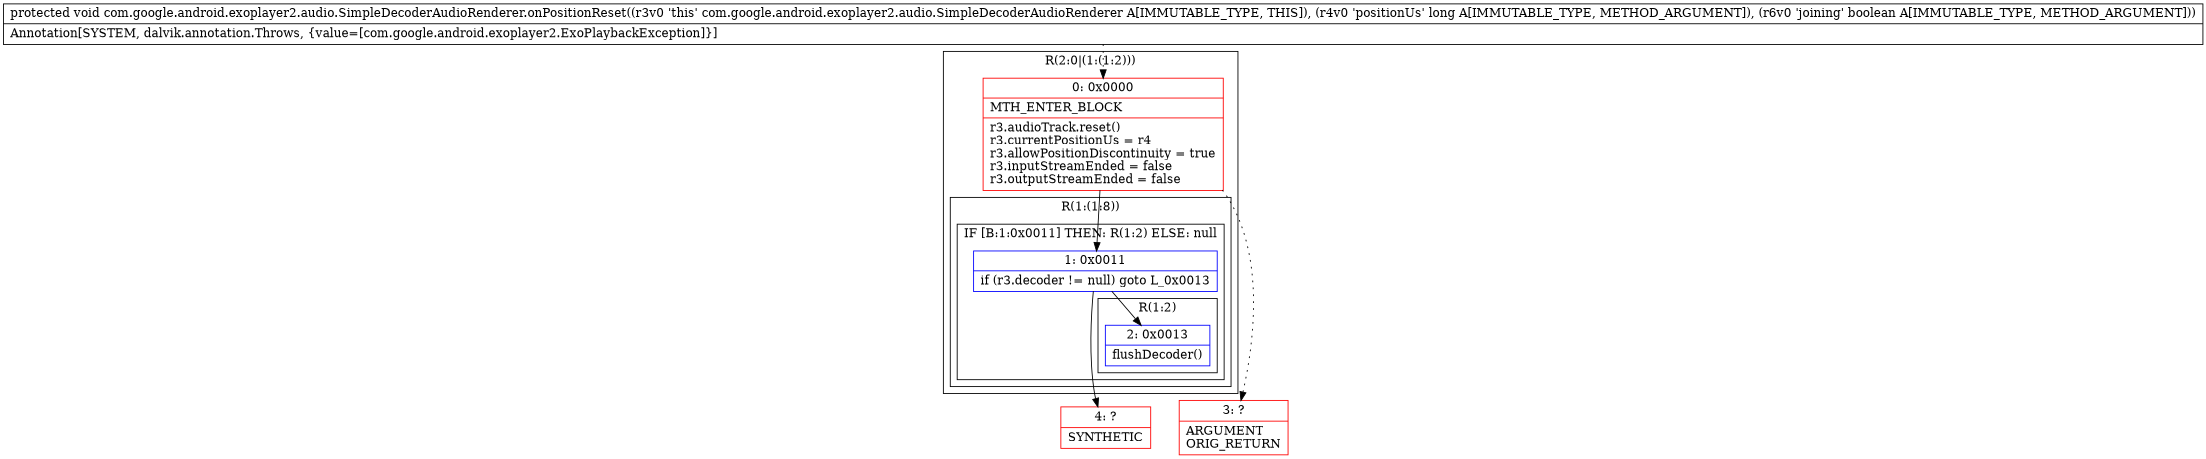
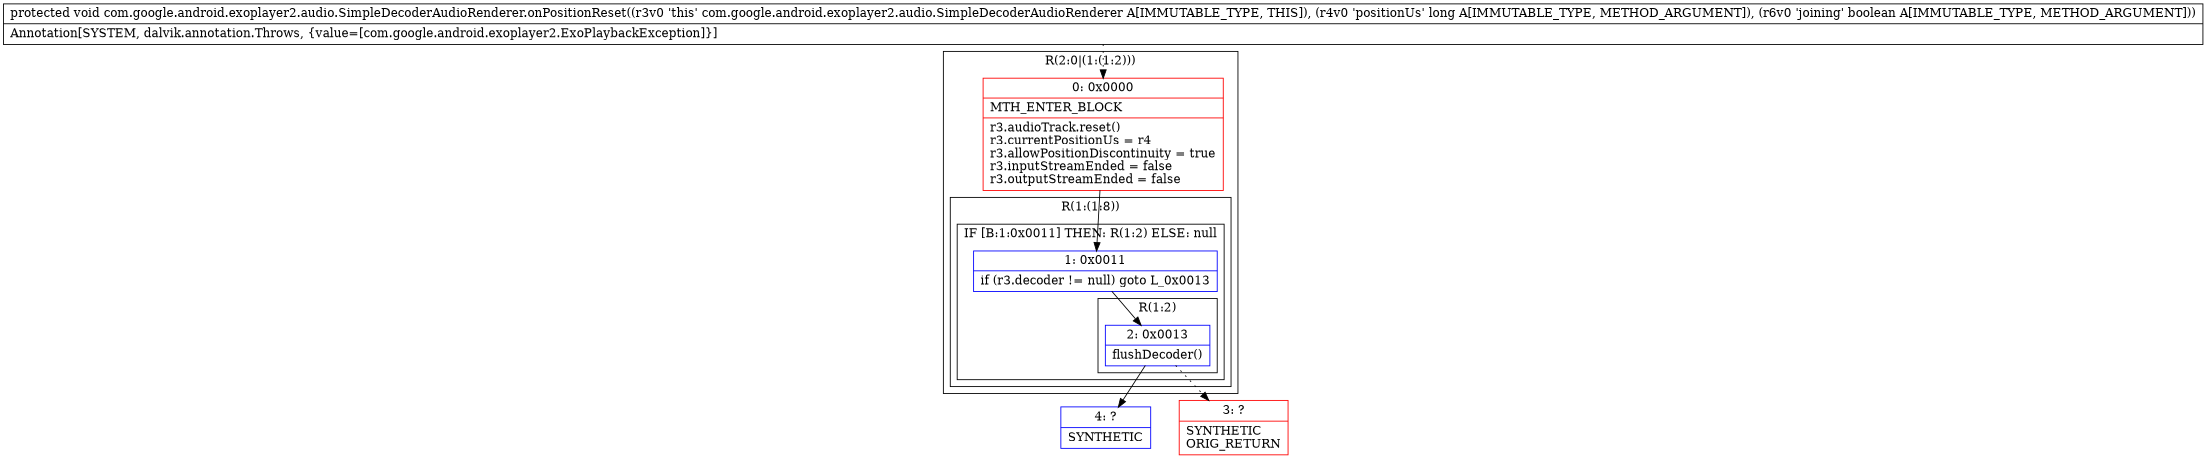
(1253, 288) -> (1189, 380)
(1091, 345) -> (1134, 383)
(1106, 428) -> (1106, 428)
(1225, 431) -> (1224, 431)
